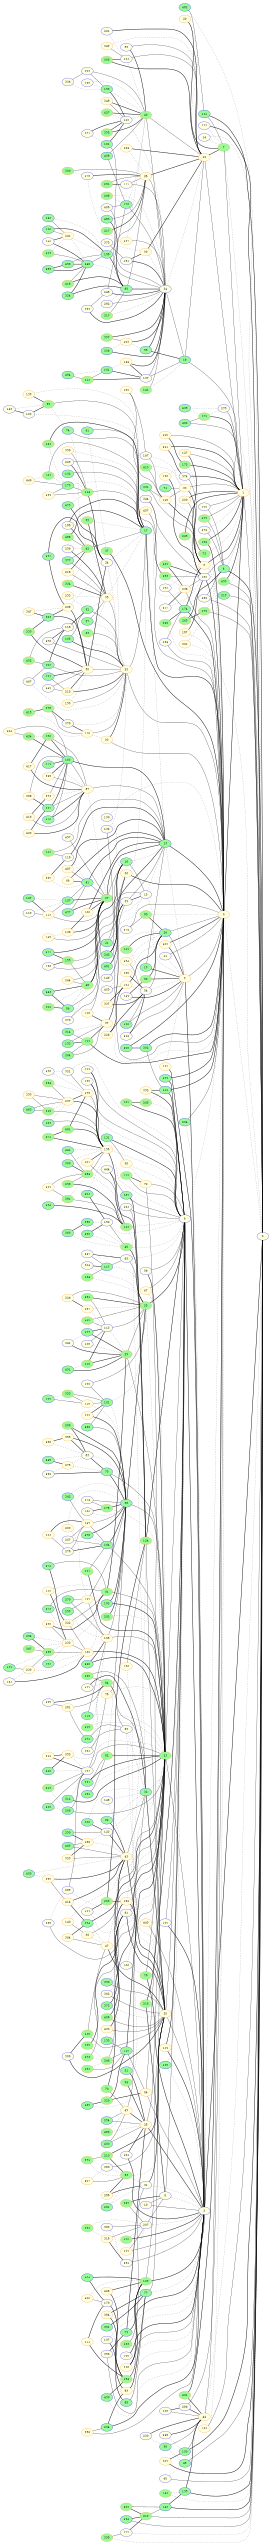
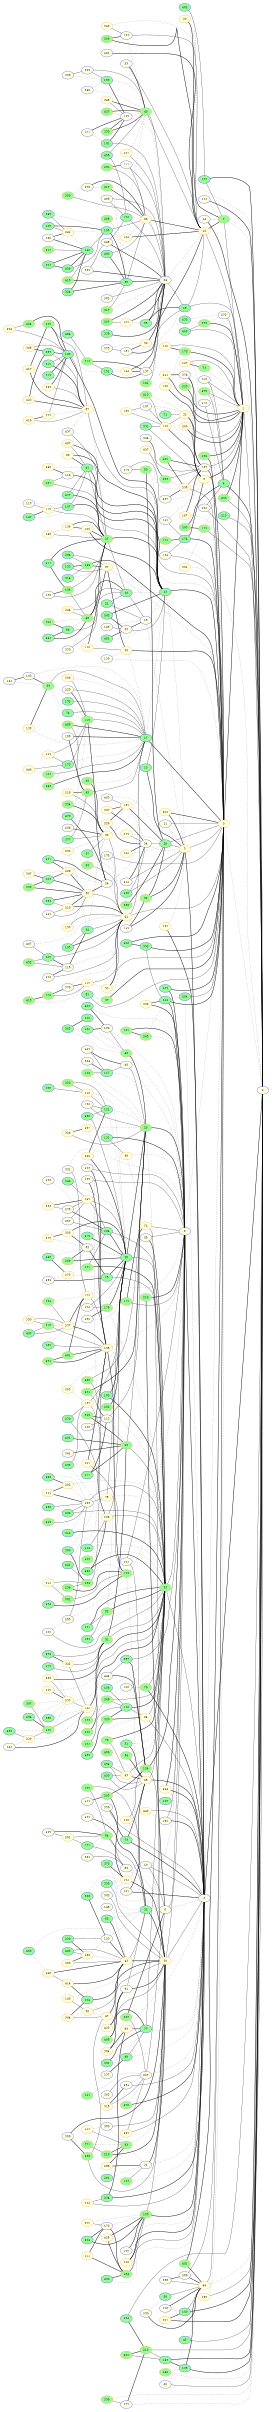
(253, 507) -> (253, 433)
(146, 1291) -> none
